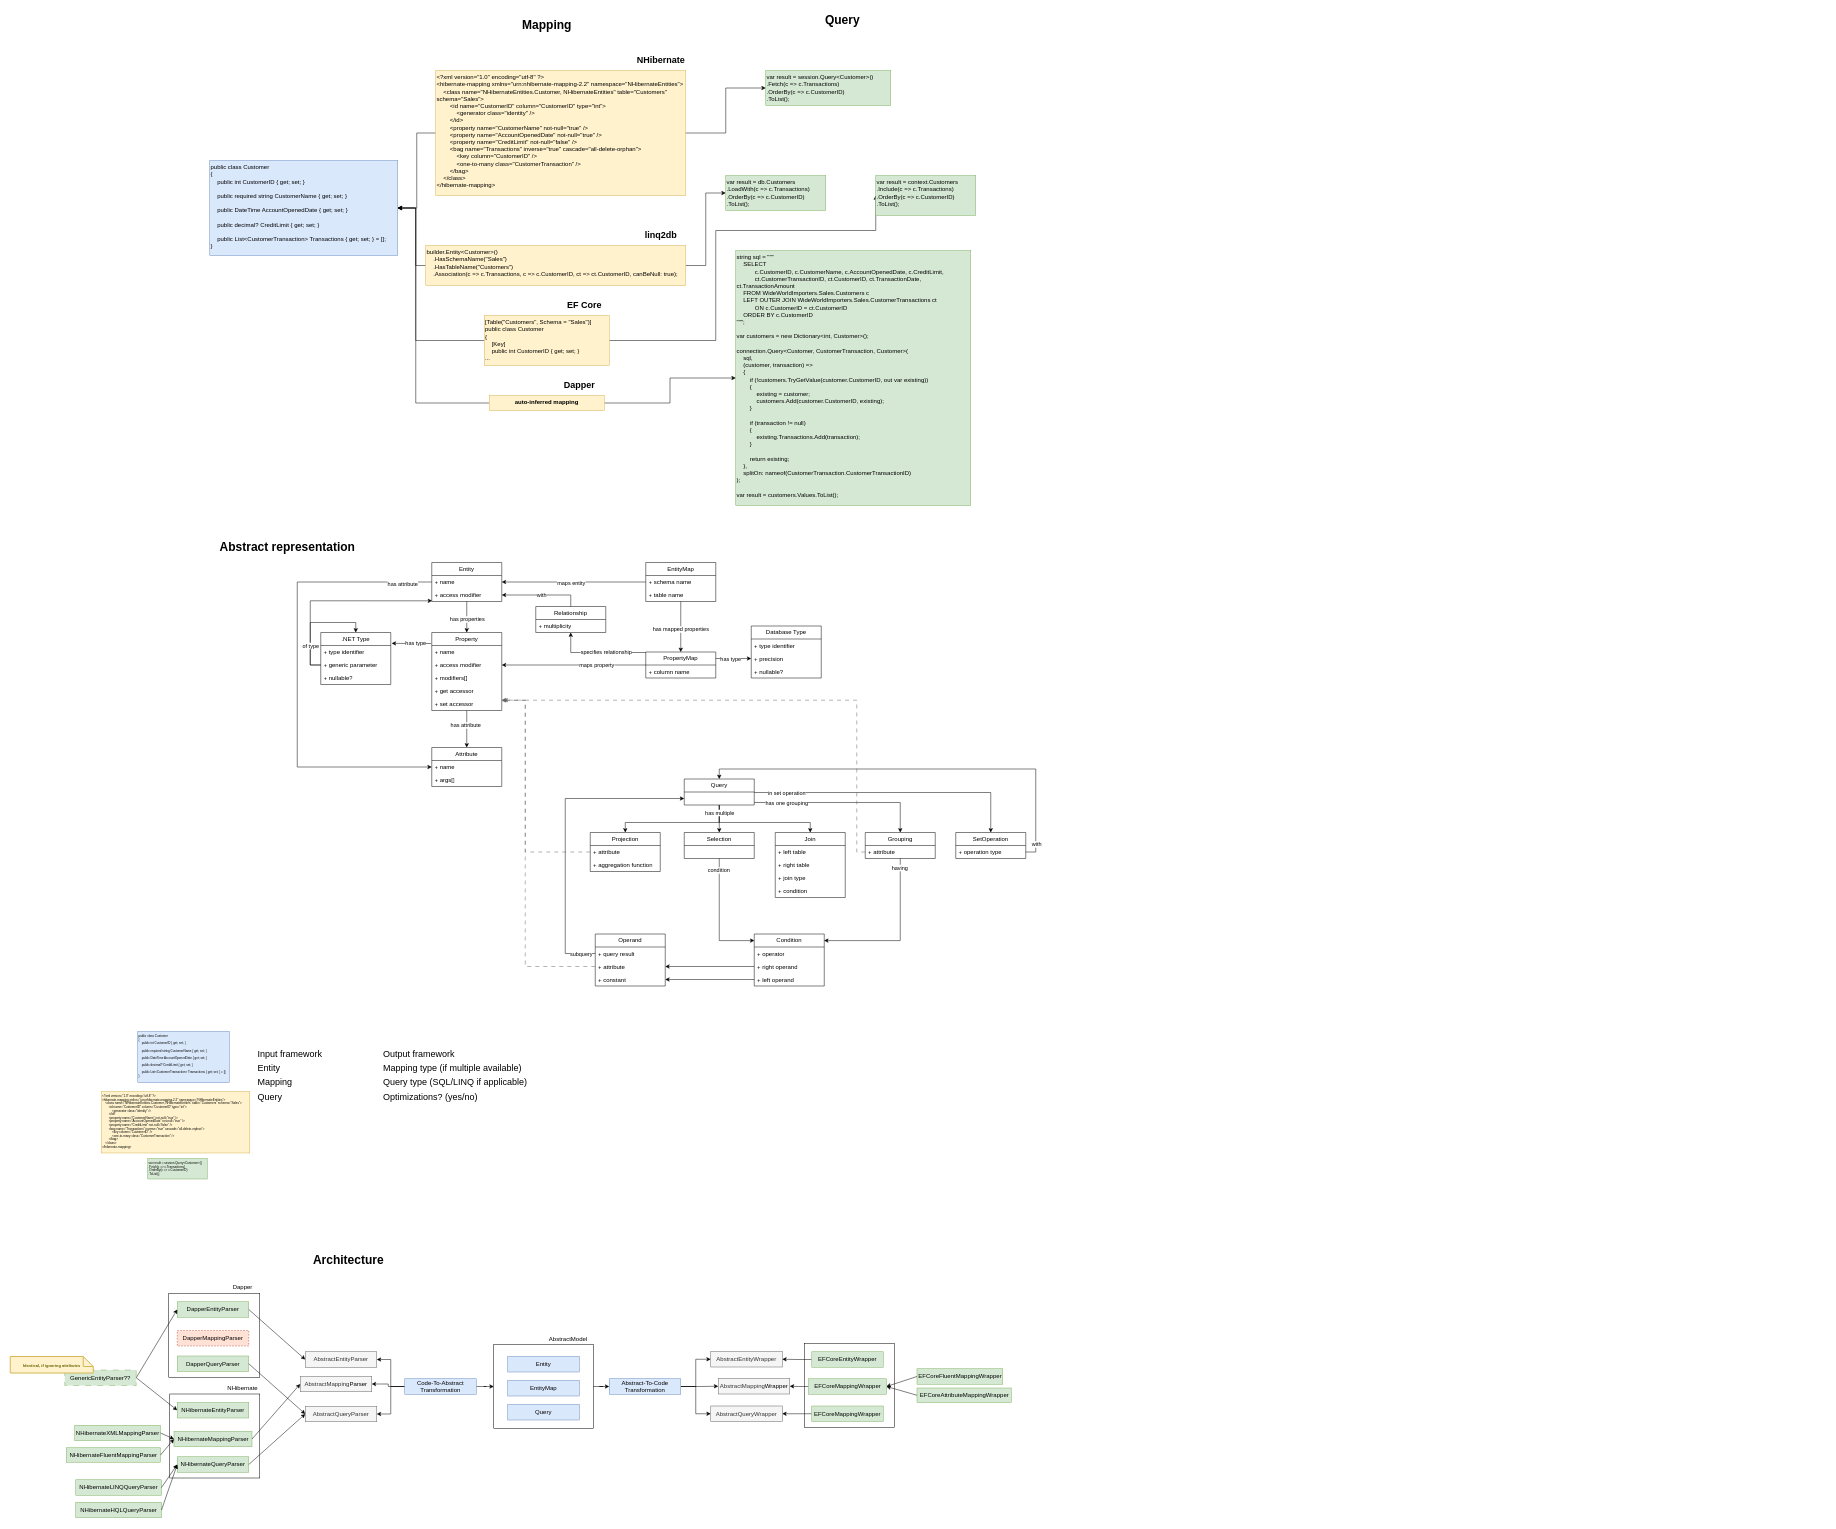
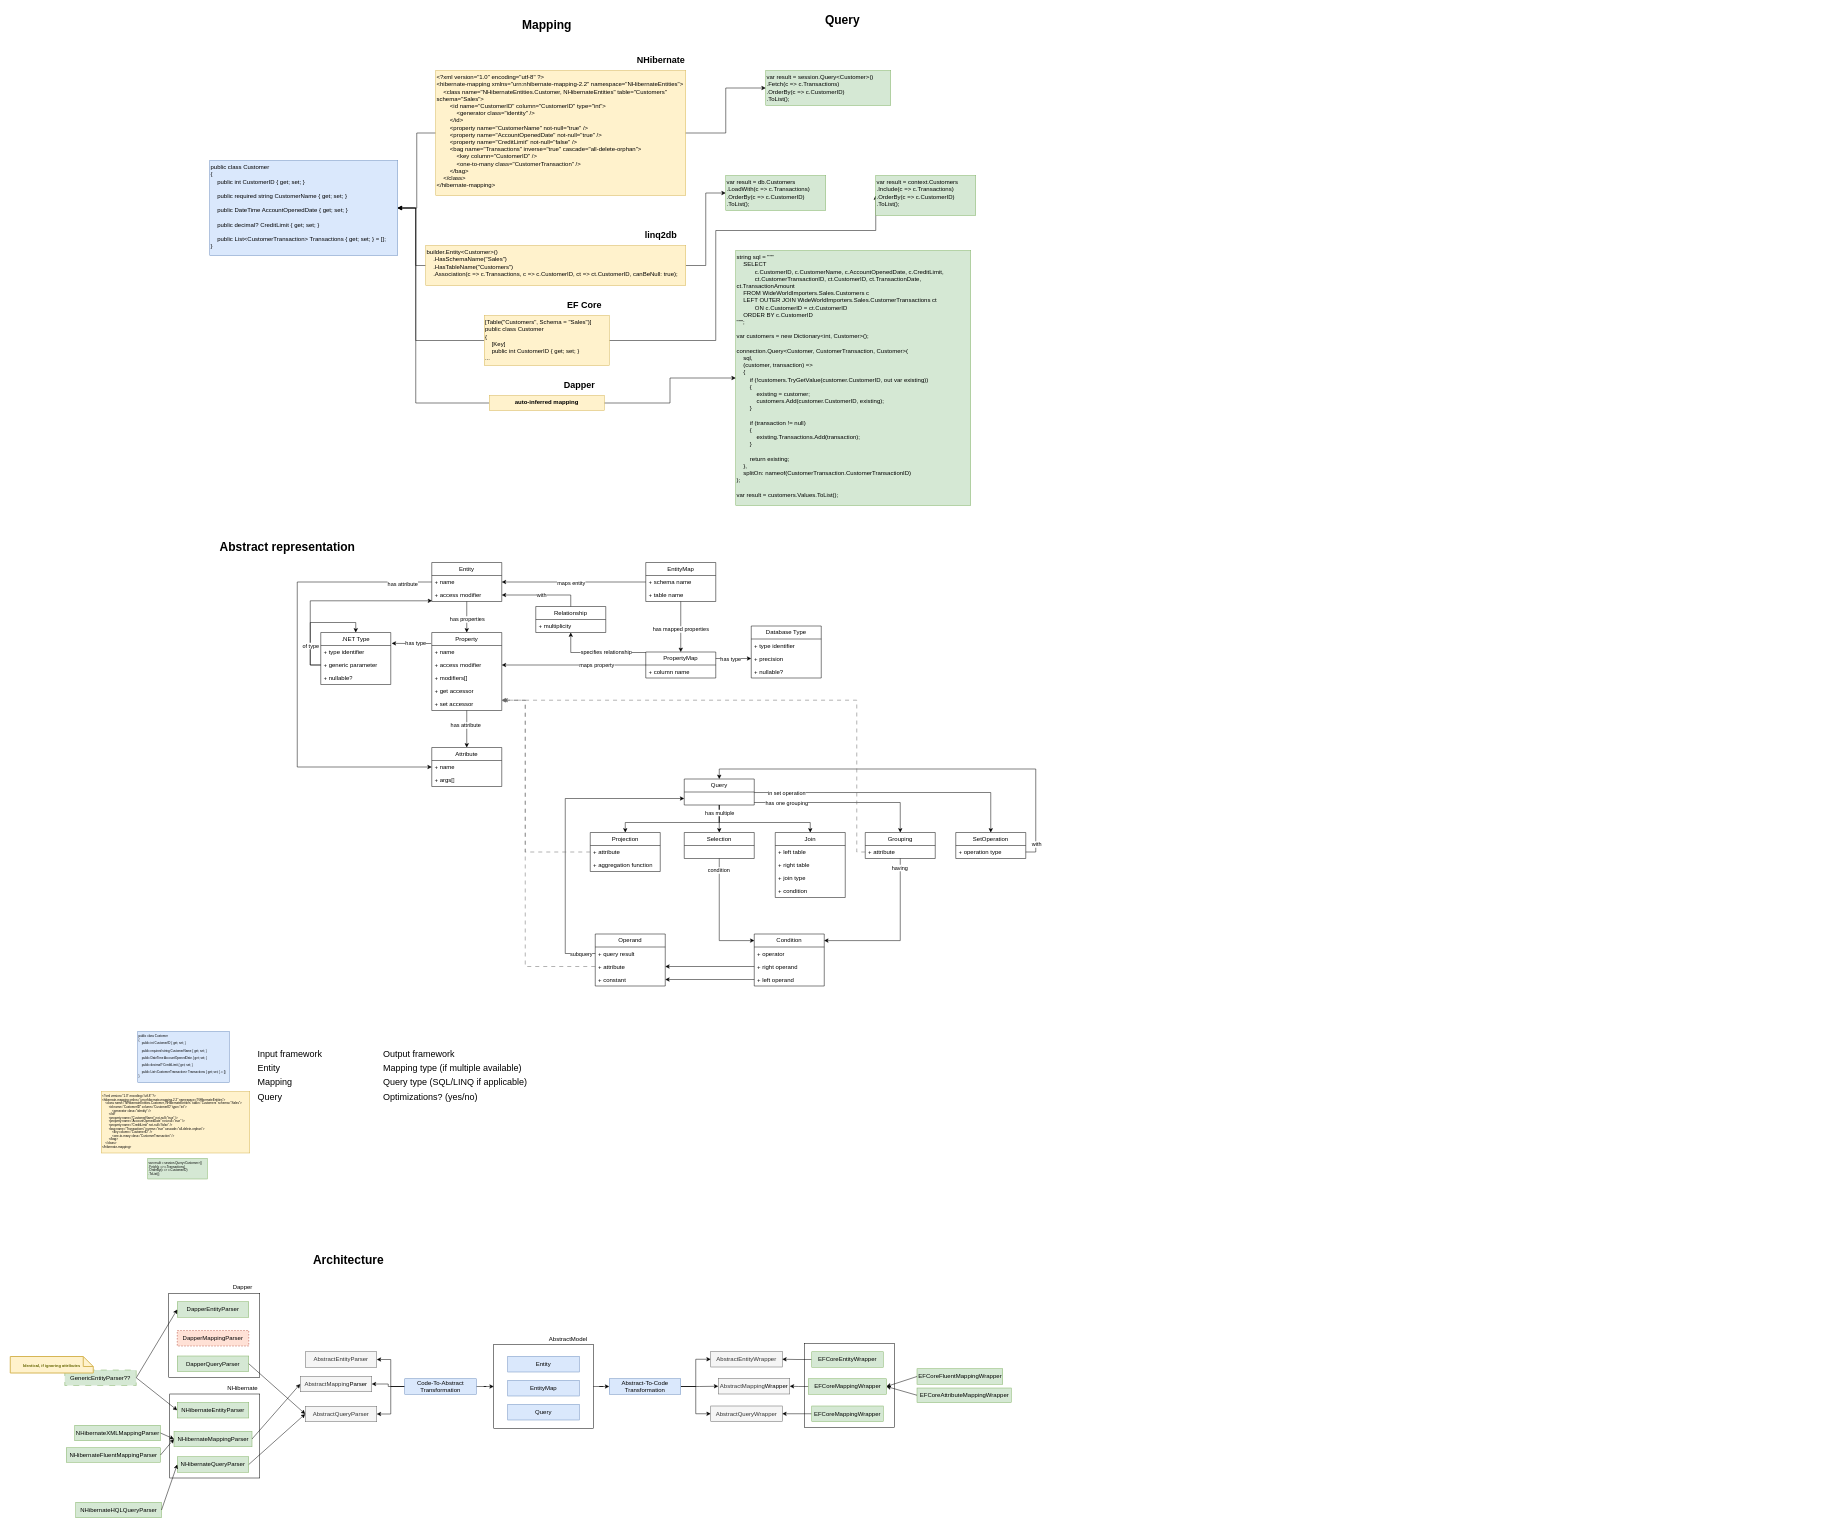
(301, 1356) -> none
(167, 1479) -> none
(119, 1487) -> none
